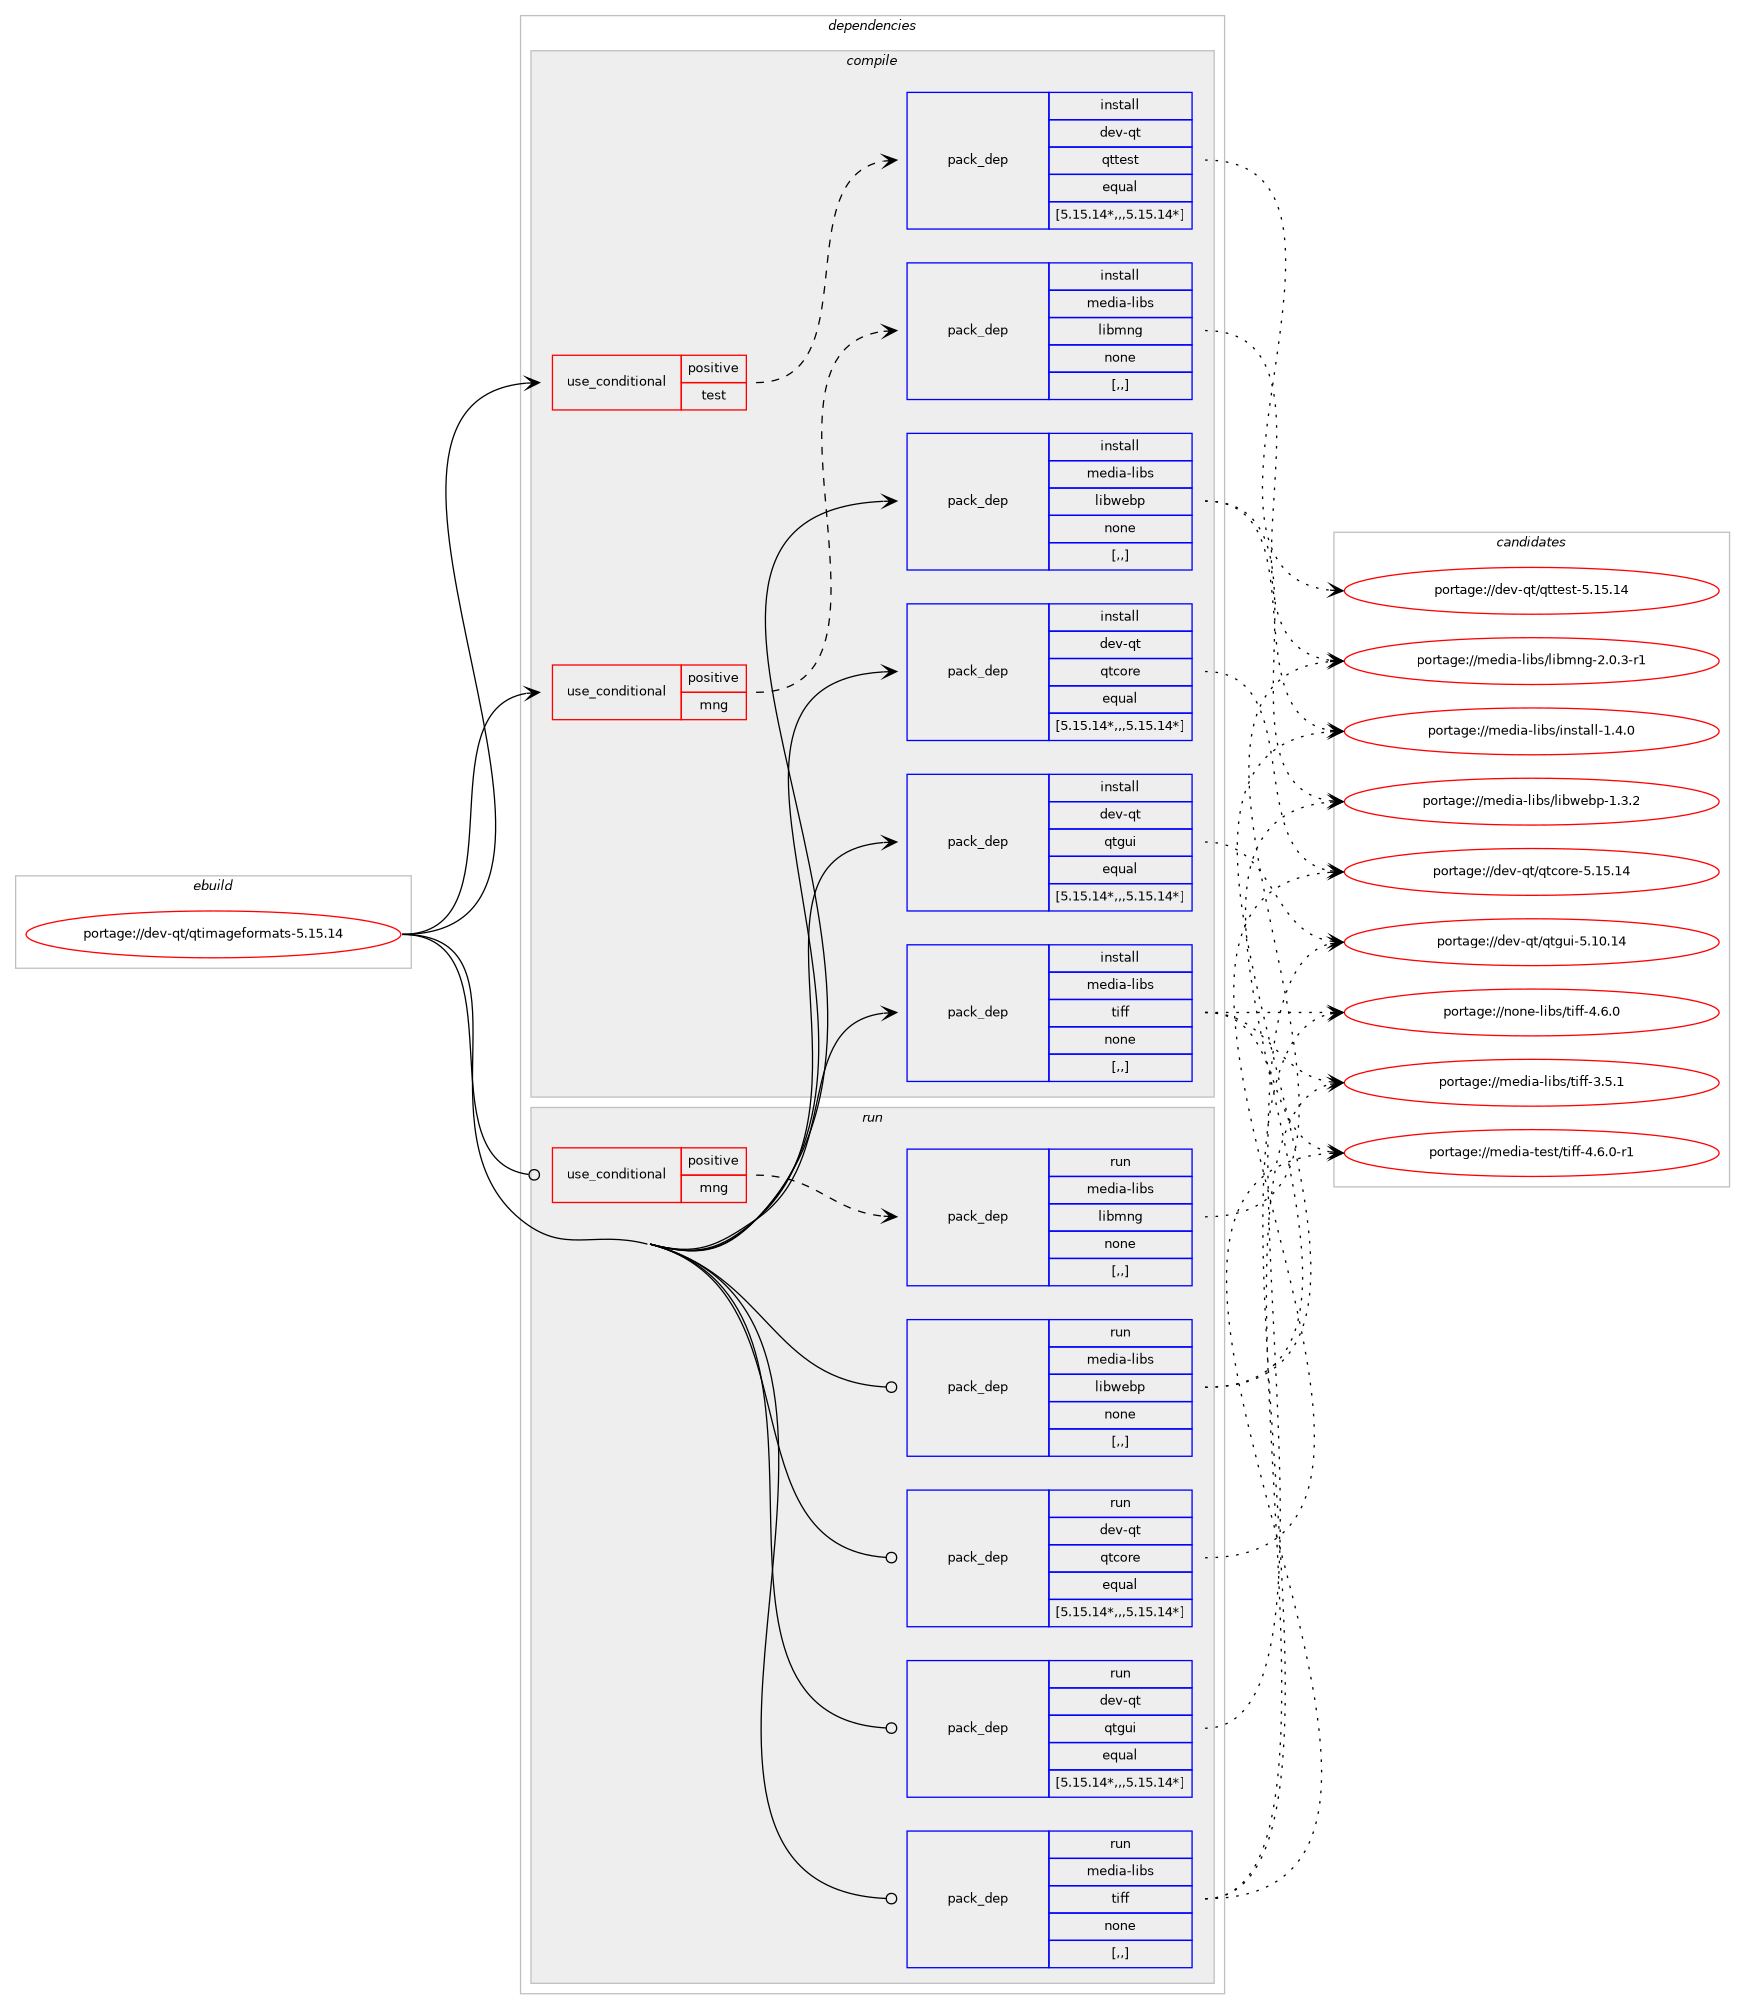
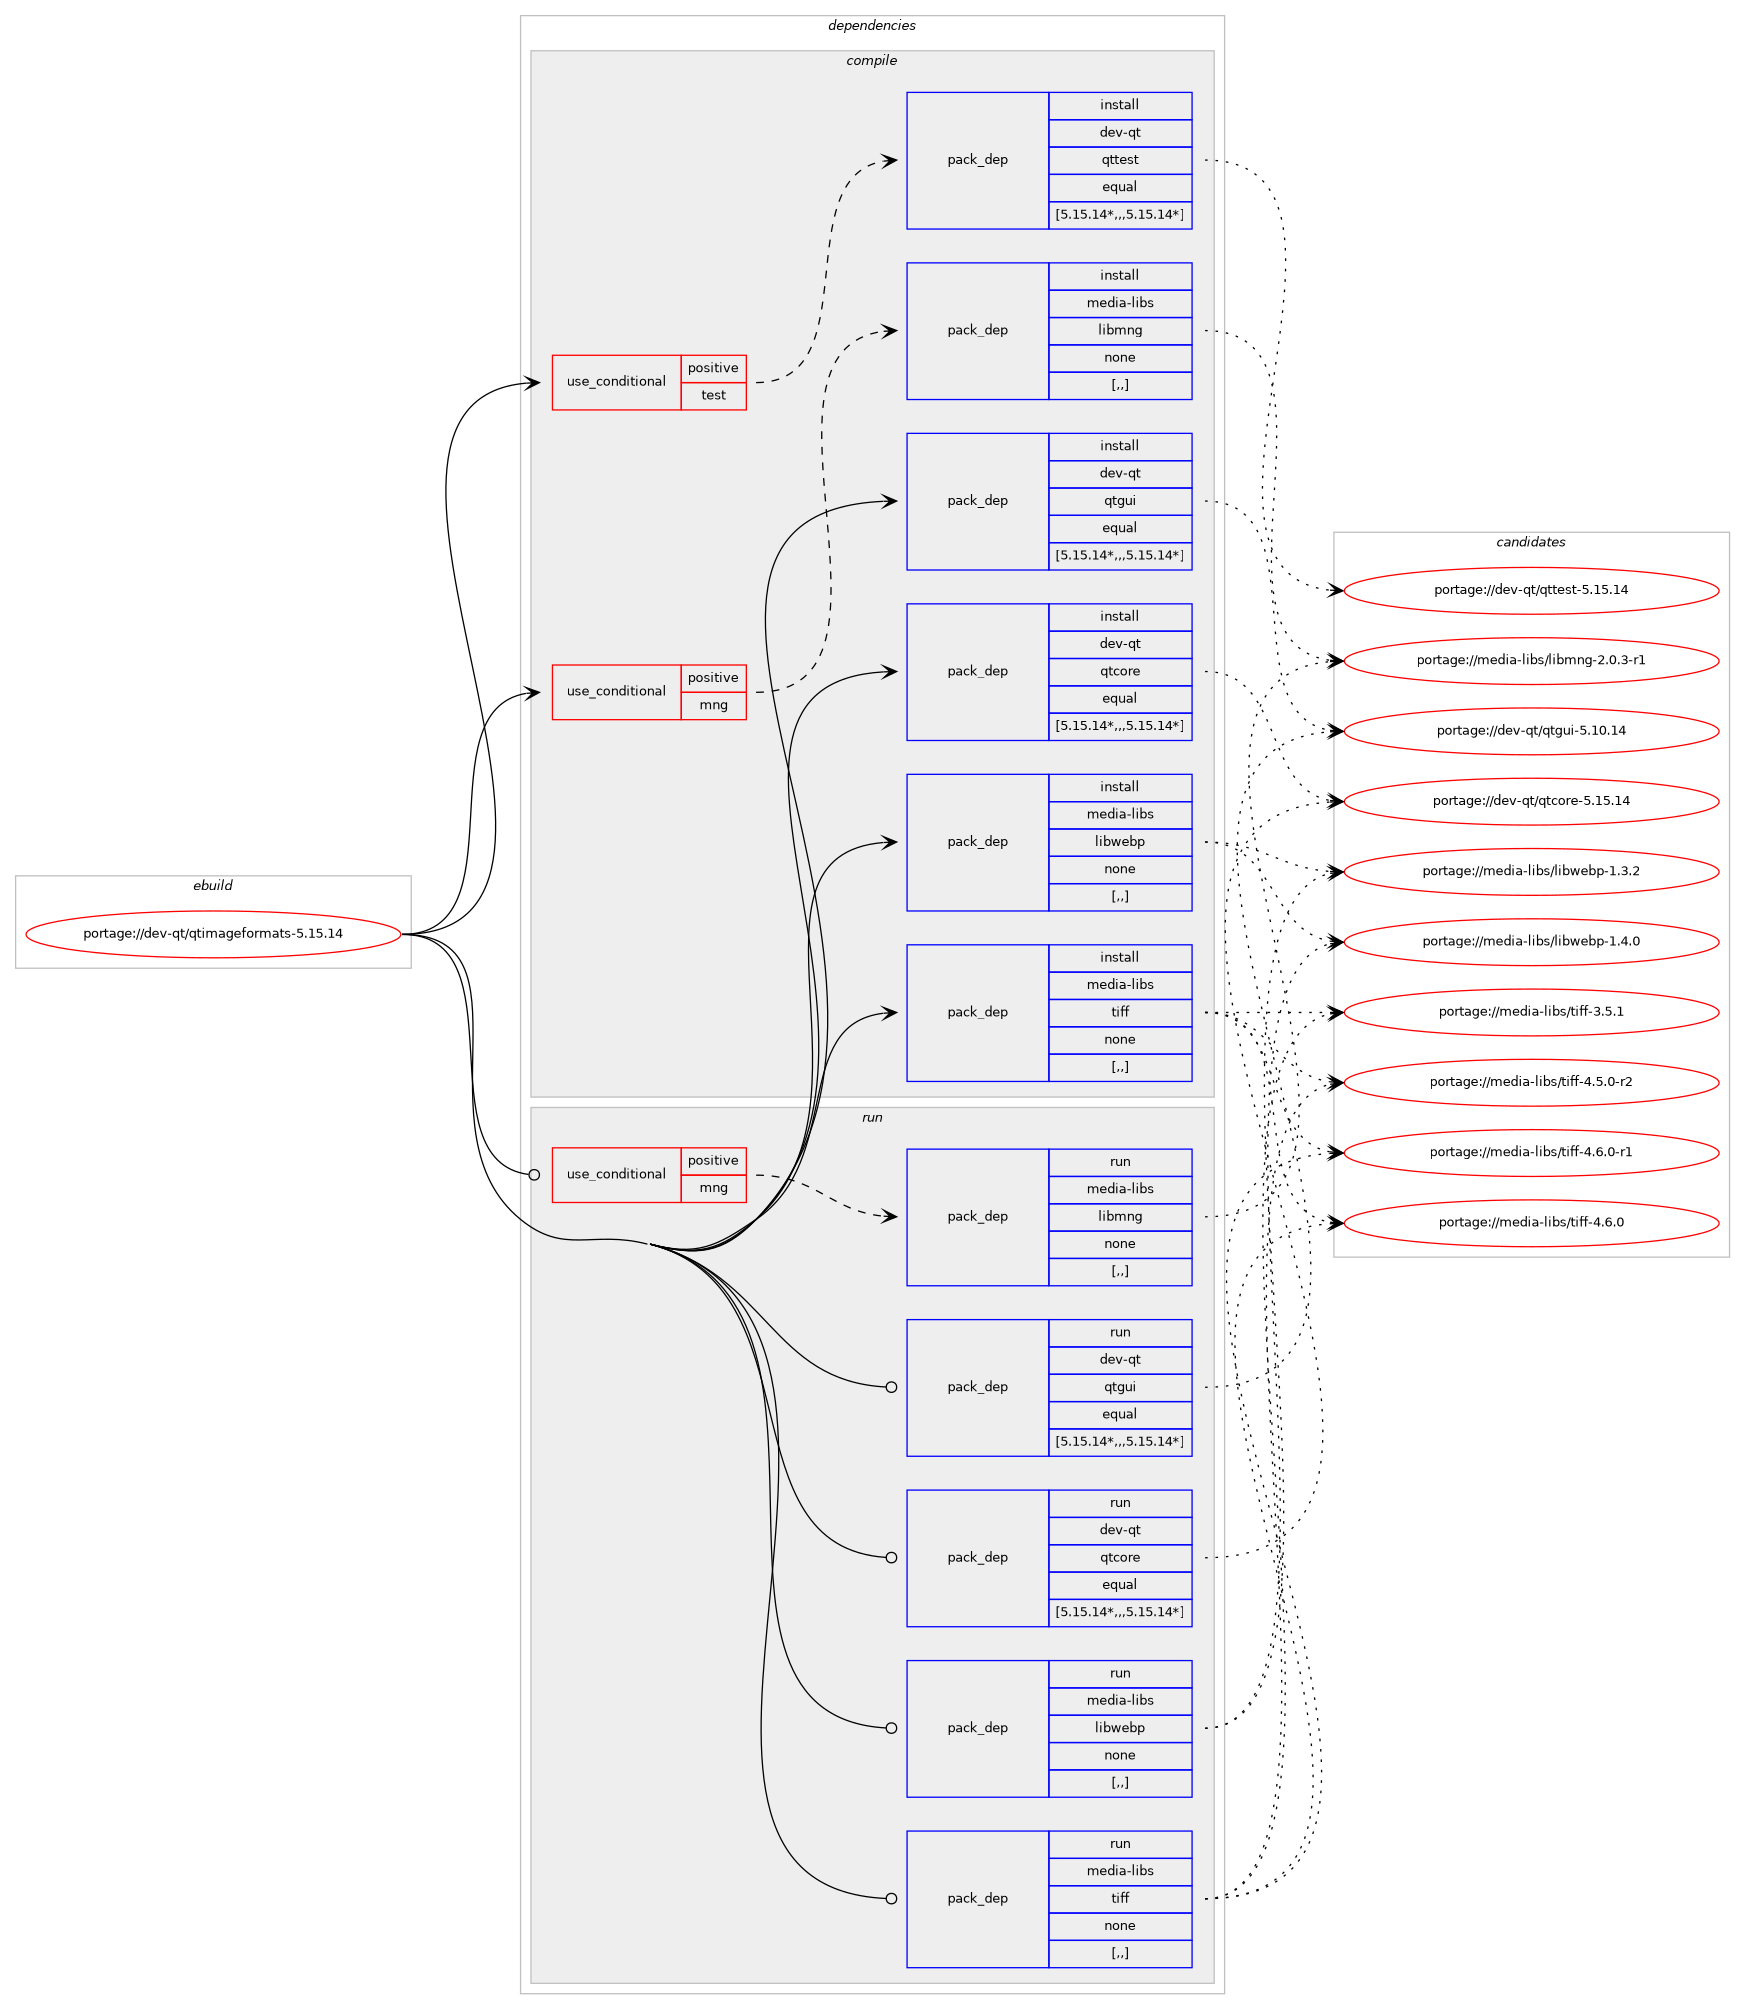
(1532, 731) -> (1532, 942)
(1532, 1012) -> (1532, 1223)
none -> (1532, 1083)
(1532, 1153) -> (1532, 1153)
